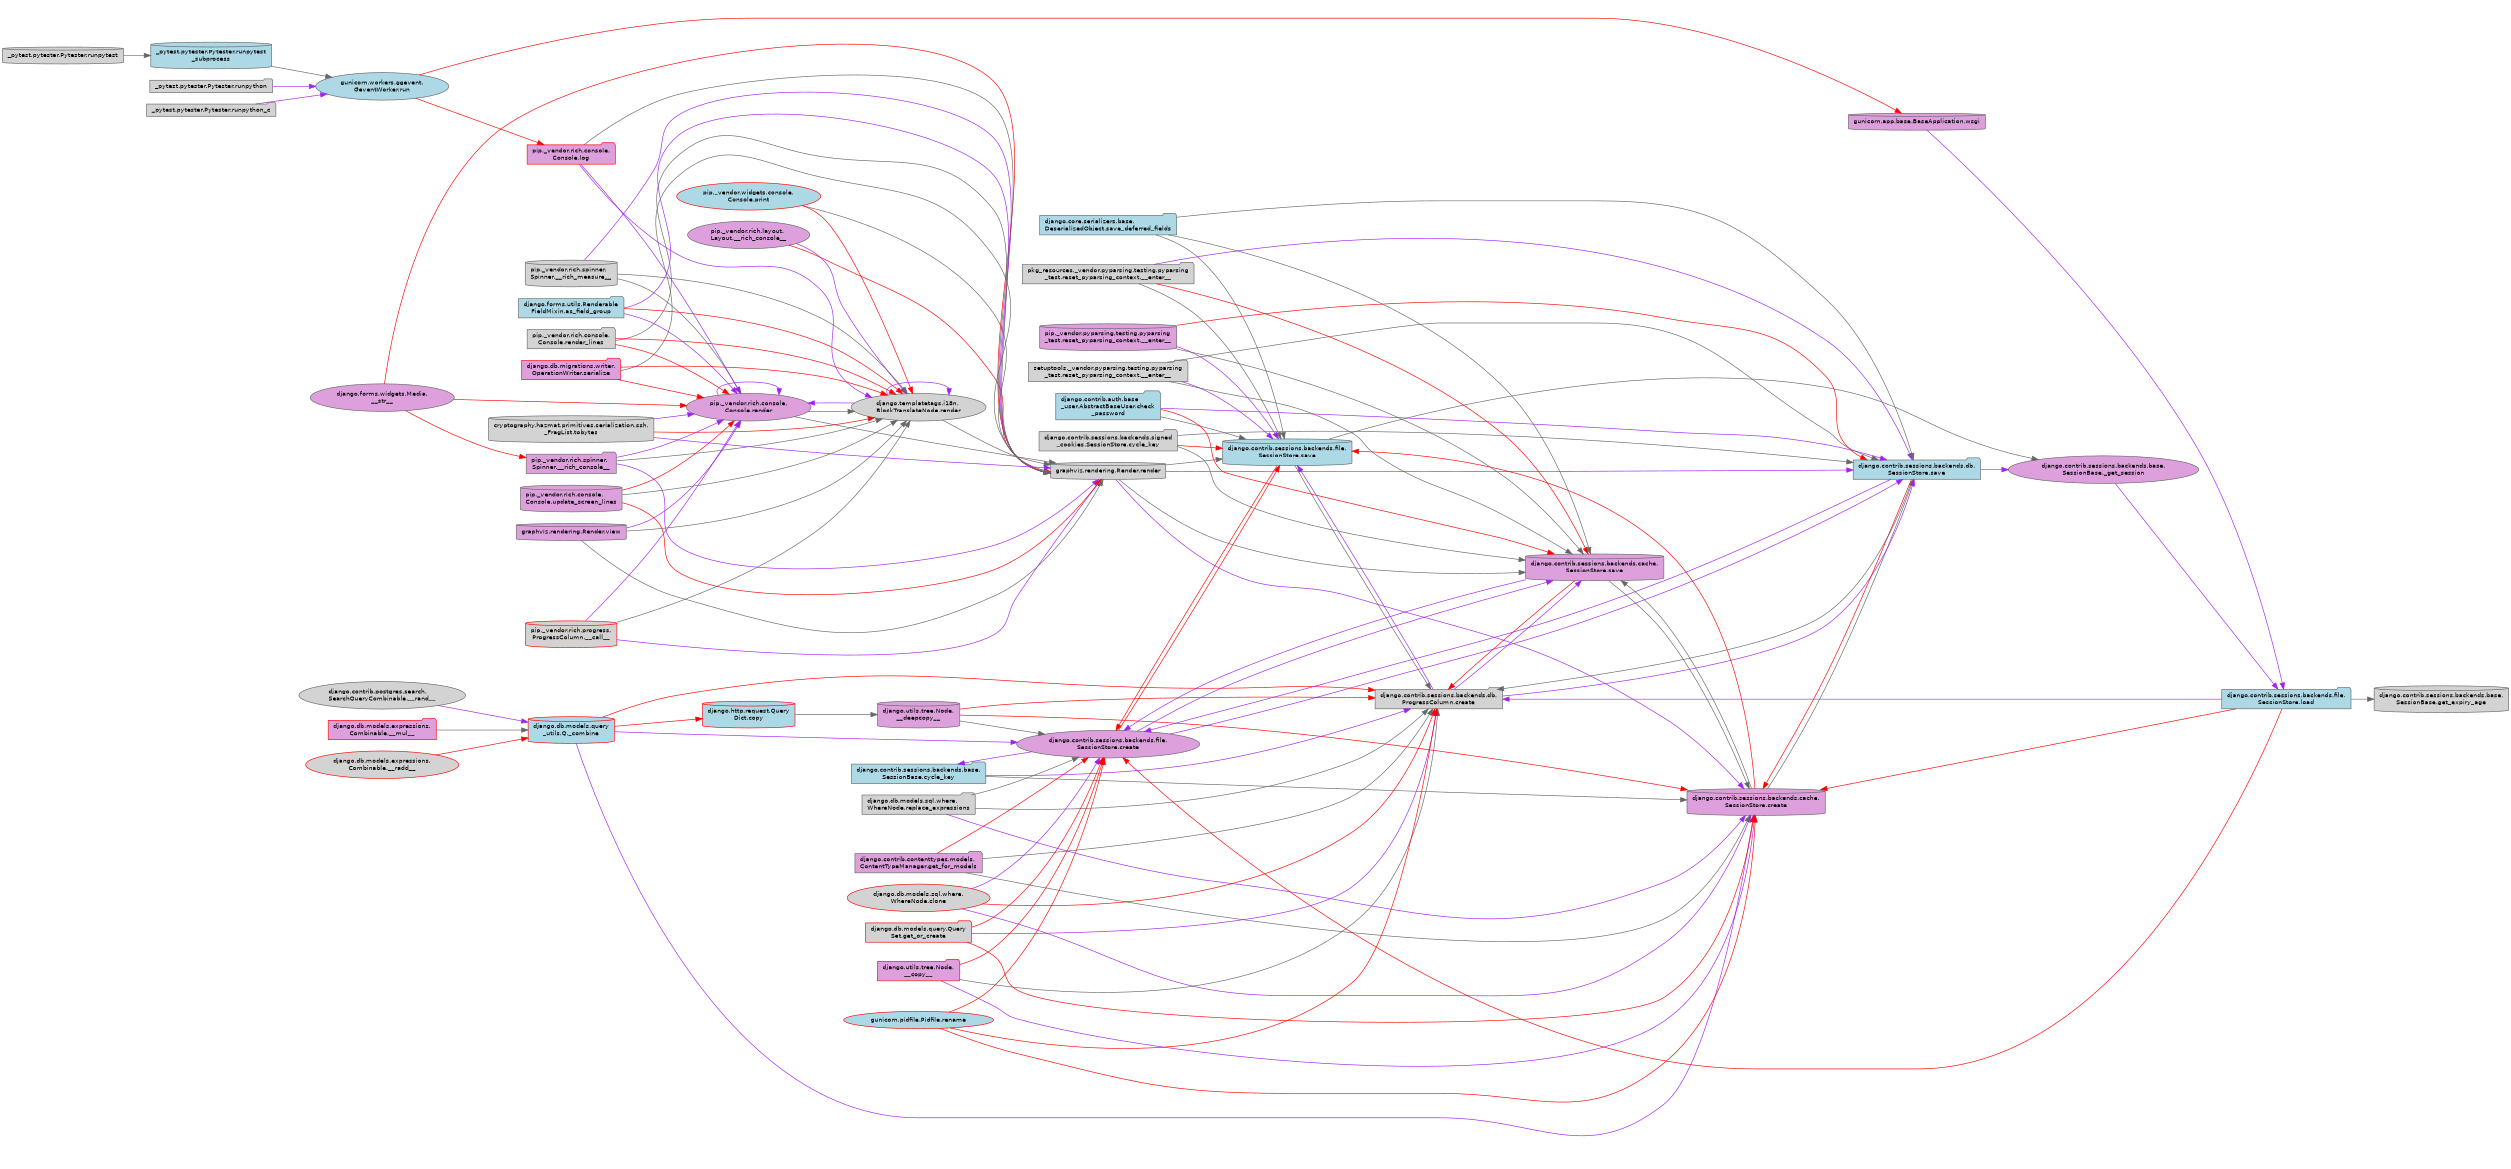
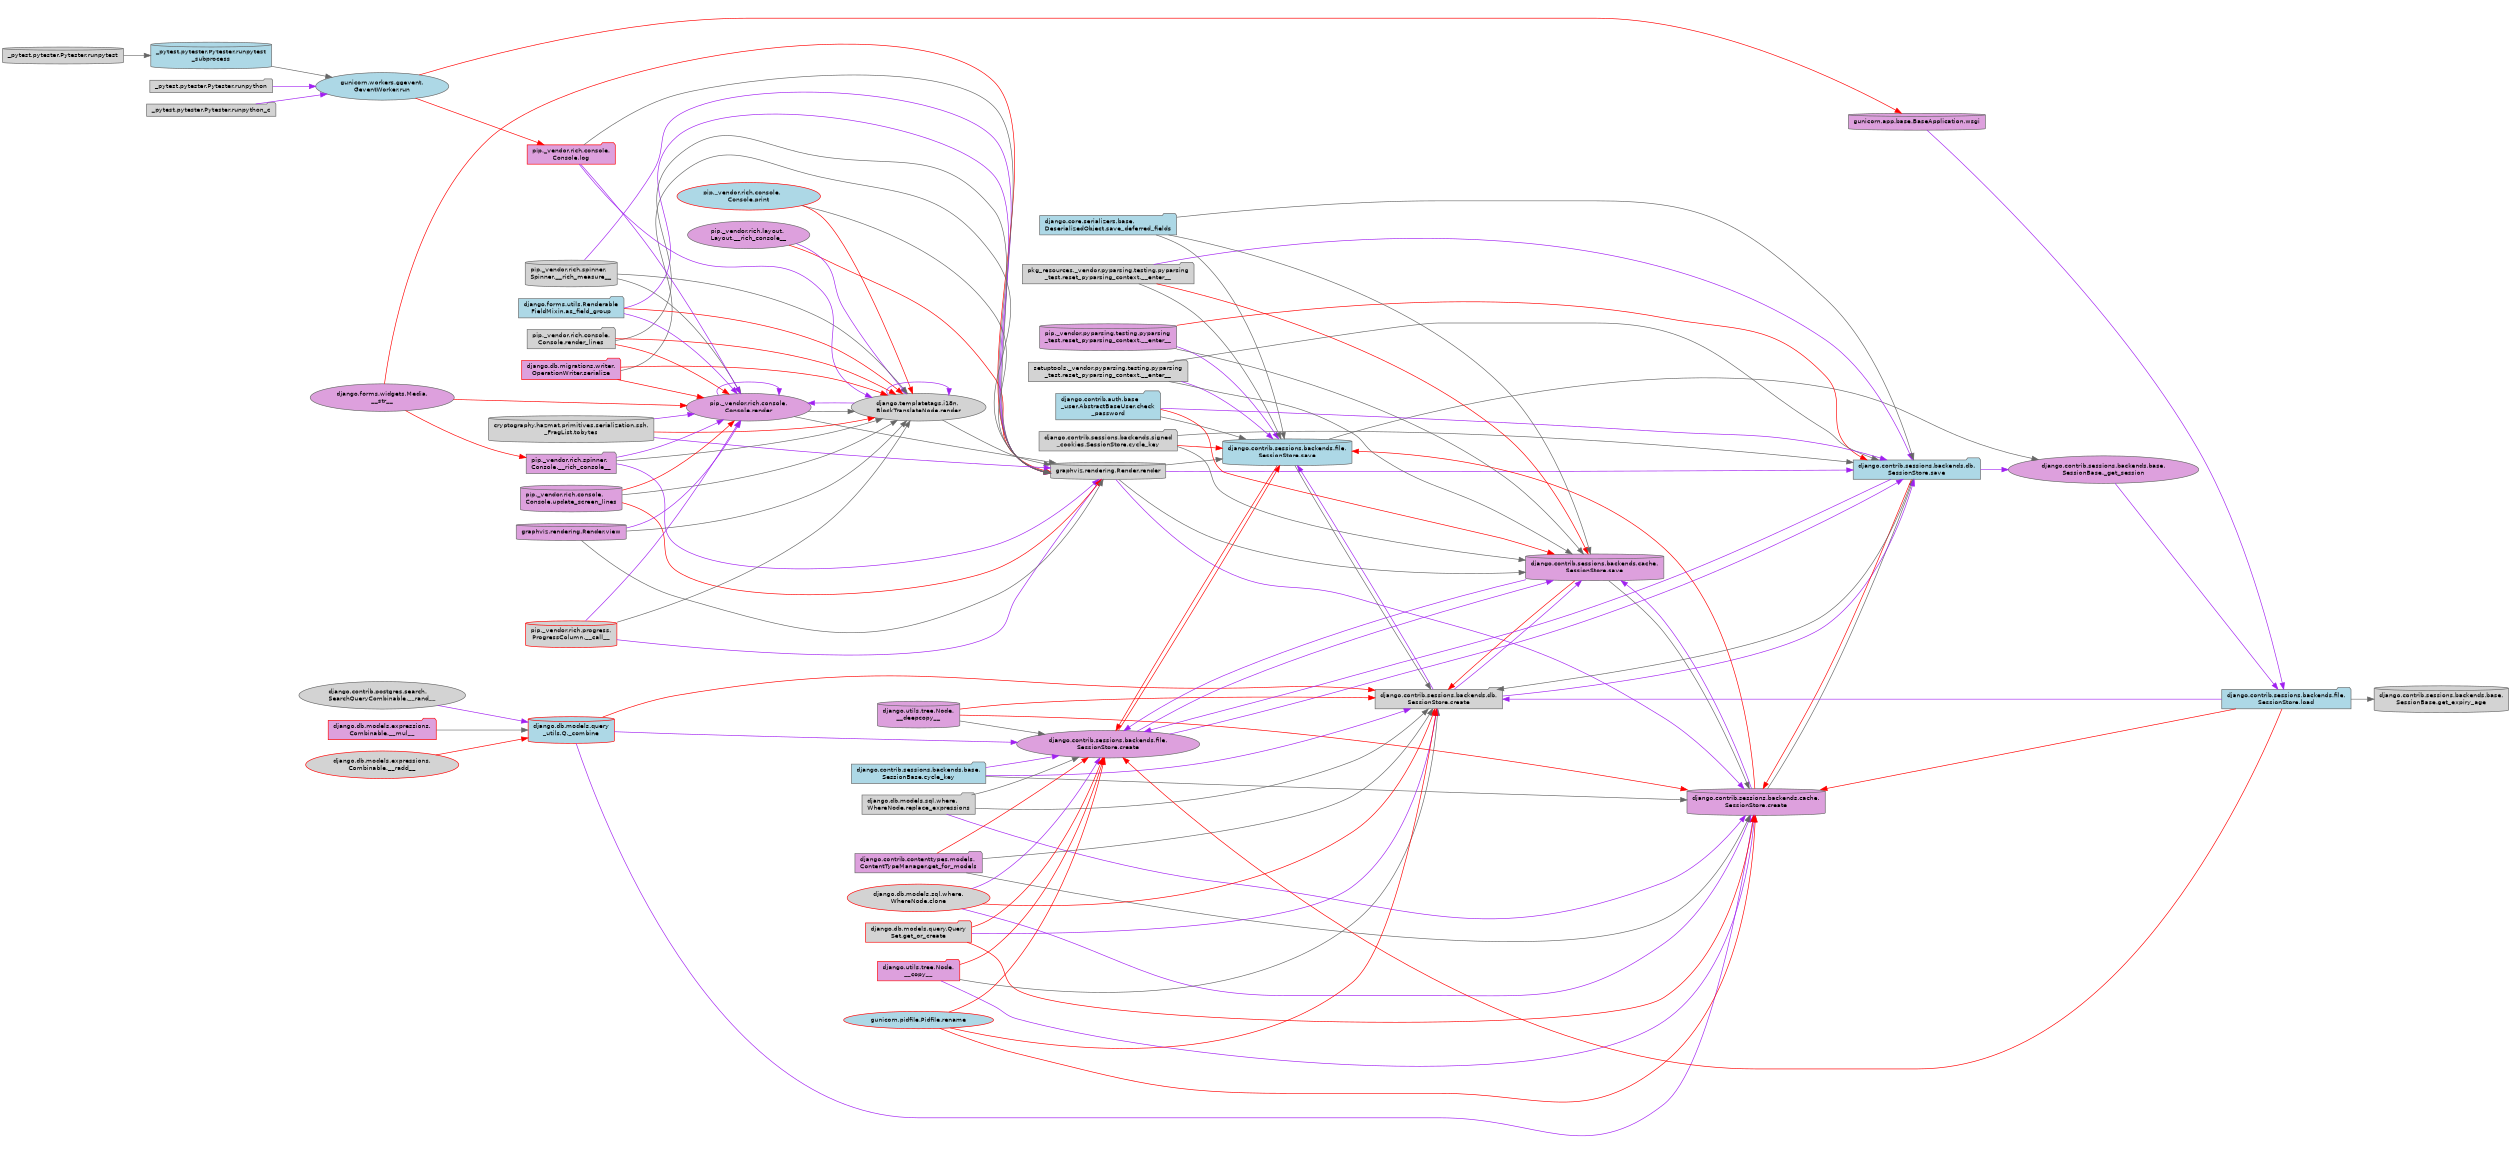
(749, 196) -> (749, 196)
(571, 464) -> (571, 464)
(1702, 678) -> (1702, 678)
(1439, 699) -> (1439, 699)
(749, 715) -> none
(998, 757) -> (1019, 762)
